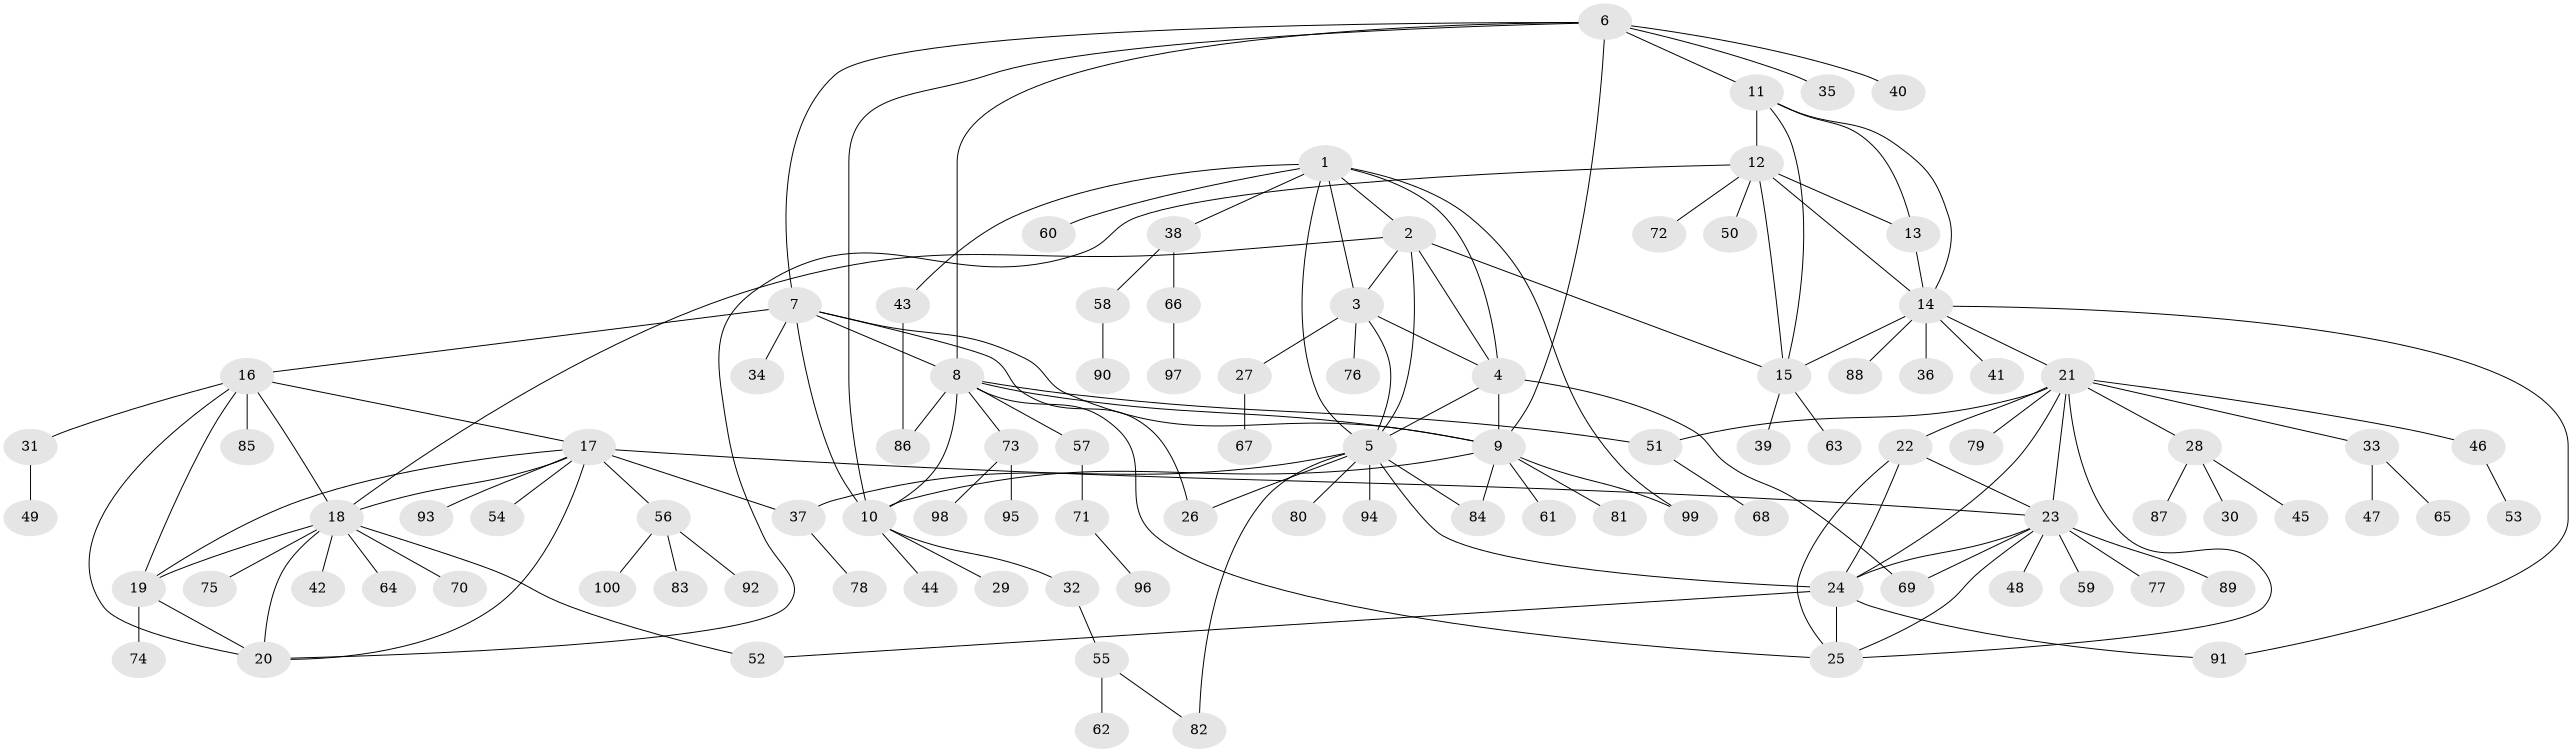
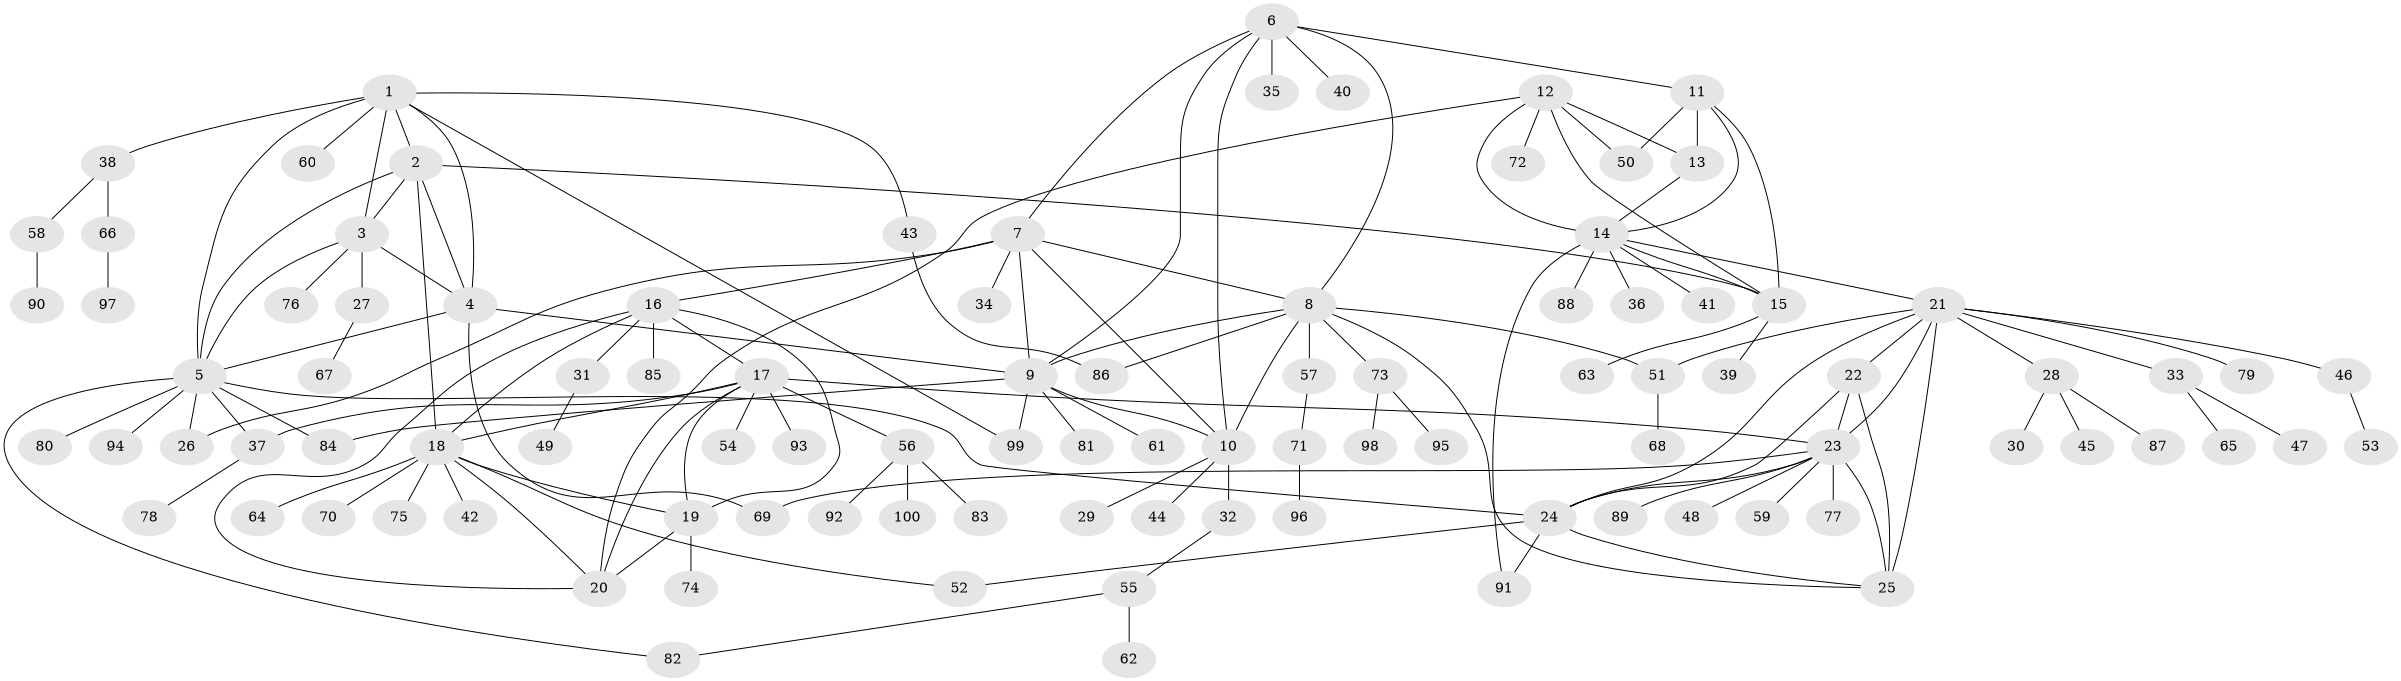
(1757, 128) -> (1662, 128)
